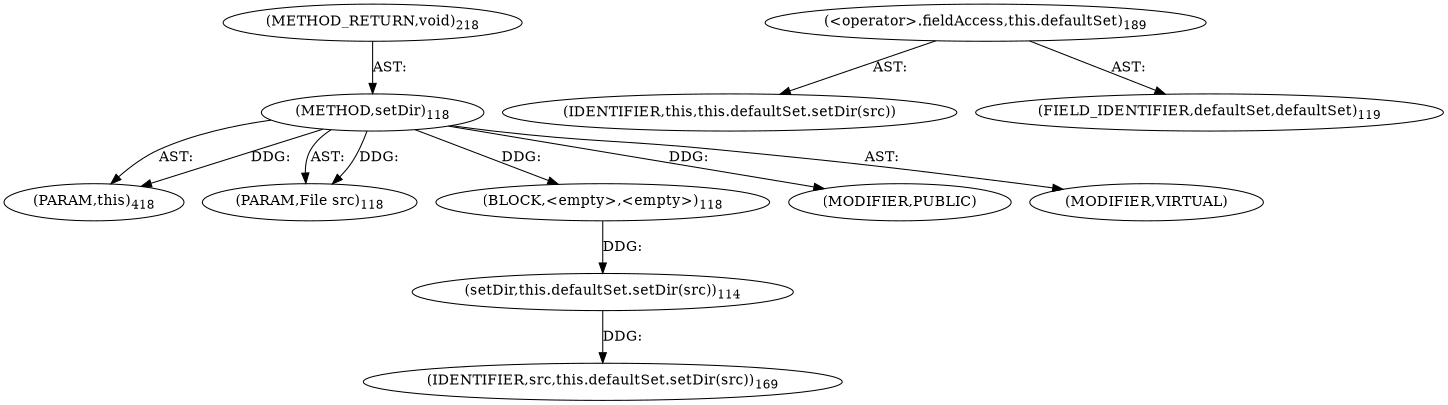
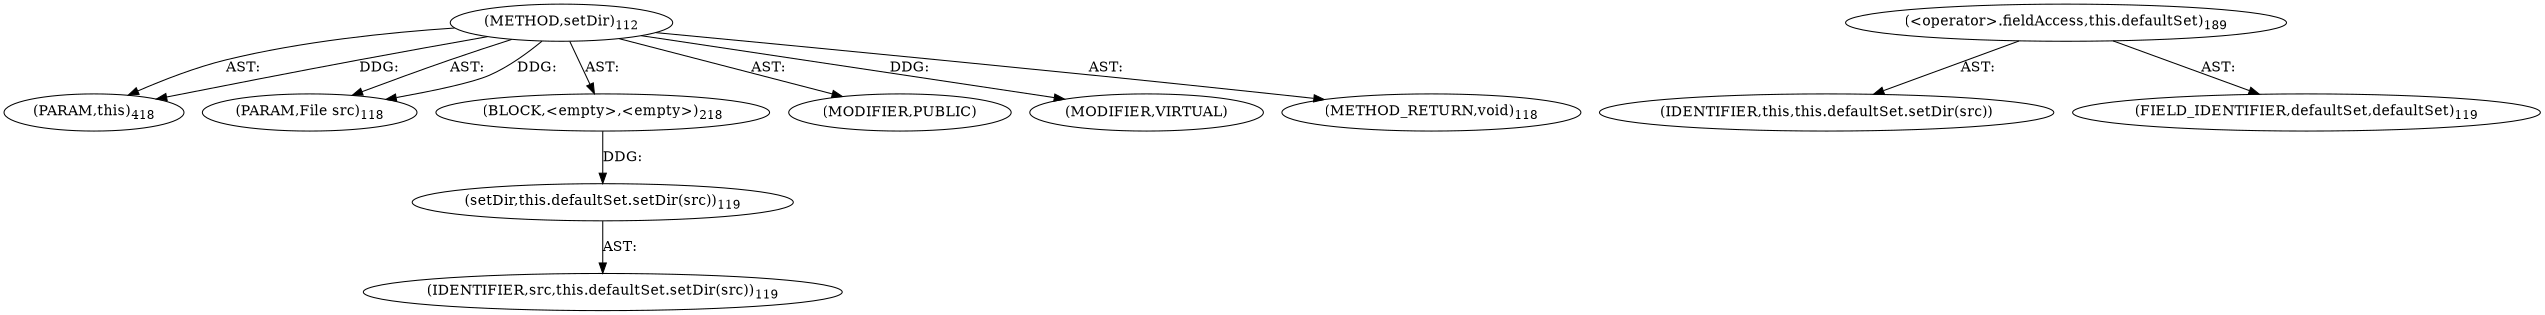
(468, 21) -> (1526, 111)
(373, 62) -> (985, 64)
(438, 111) -> (627, 21)
(524, 157) -> (605, 68)
(691, 157) -> (771, 68)
(884, 157) -> (912, 68)
(711, 201) -> (711, 111)
(729, 290) -> (729, 201)
(625, 337) -> (622, 247)
(767, 380) -> (767, 290)
